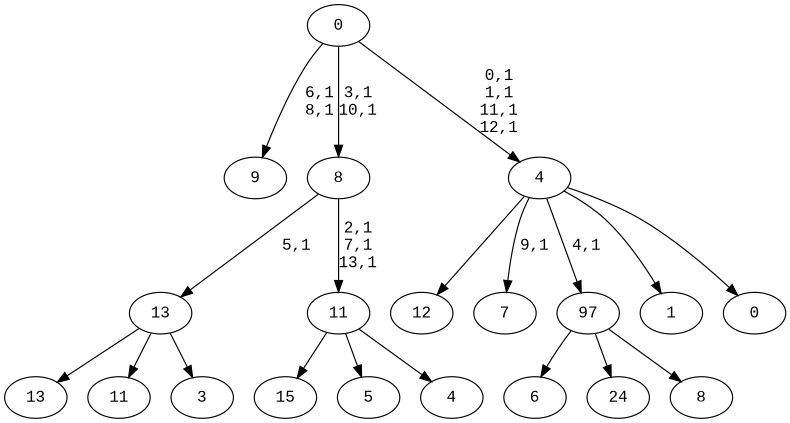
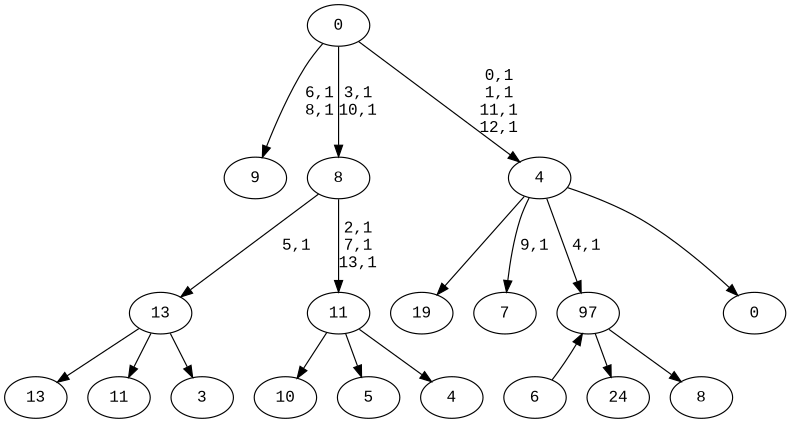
(422, 313) -> (422, 313)
(671, 313) -> none
(558, 349) -> (565, 362)
(285, 398) -> (285, 398)
